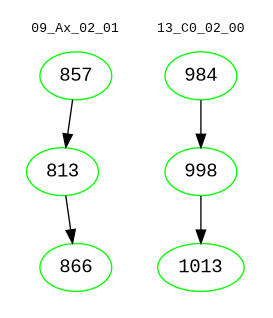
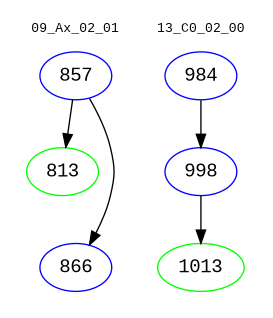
(76, 76) -> (76, 76)
(201, 76) -> (201, 76)
(201, 172) -> (201, 172)
(68, 213) -> (114, 165)
(76, 267) -> (76, 267)
